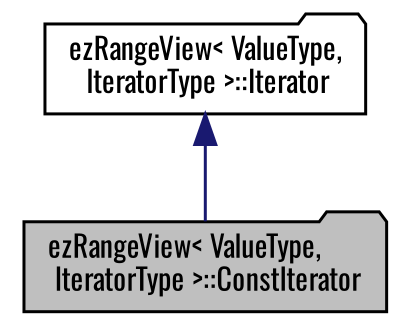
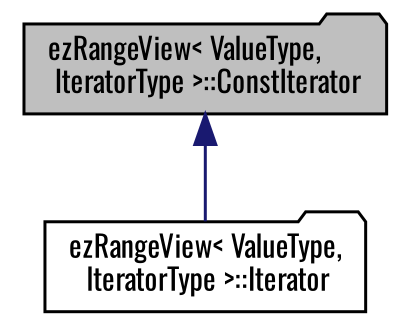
(205, 183) -> (205, 183)
